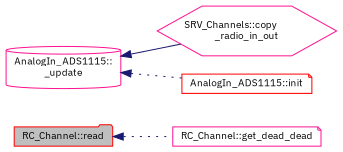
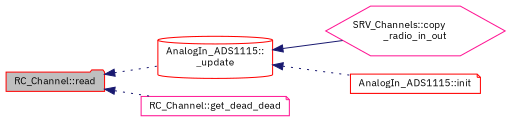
(63, 68) -> (215, 57)
none -> (136, 69)
